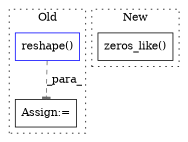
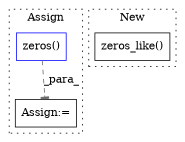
(47, 18) -> (46, 18)
(47, 47) -> (41, 47)
